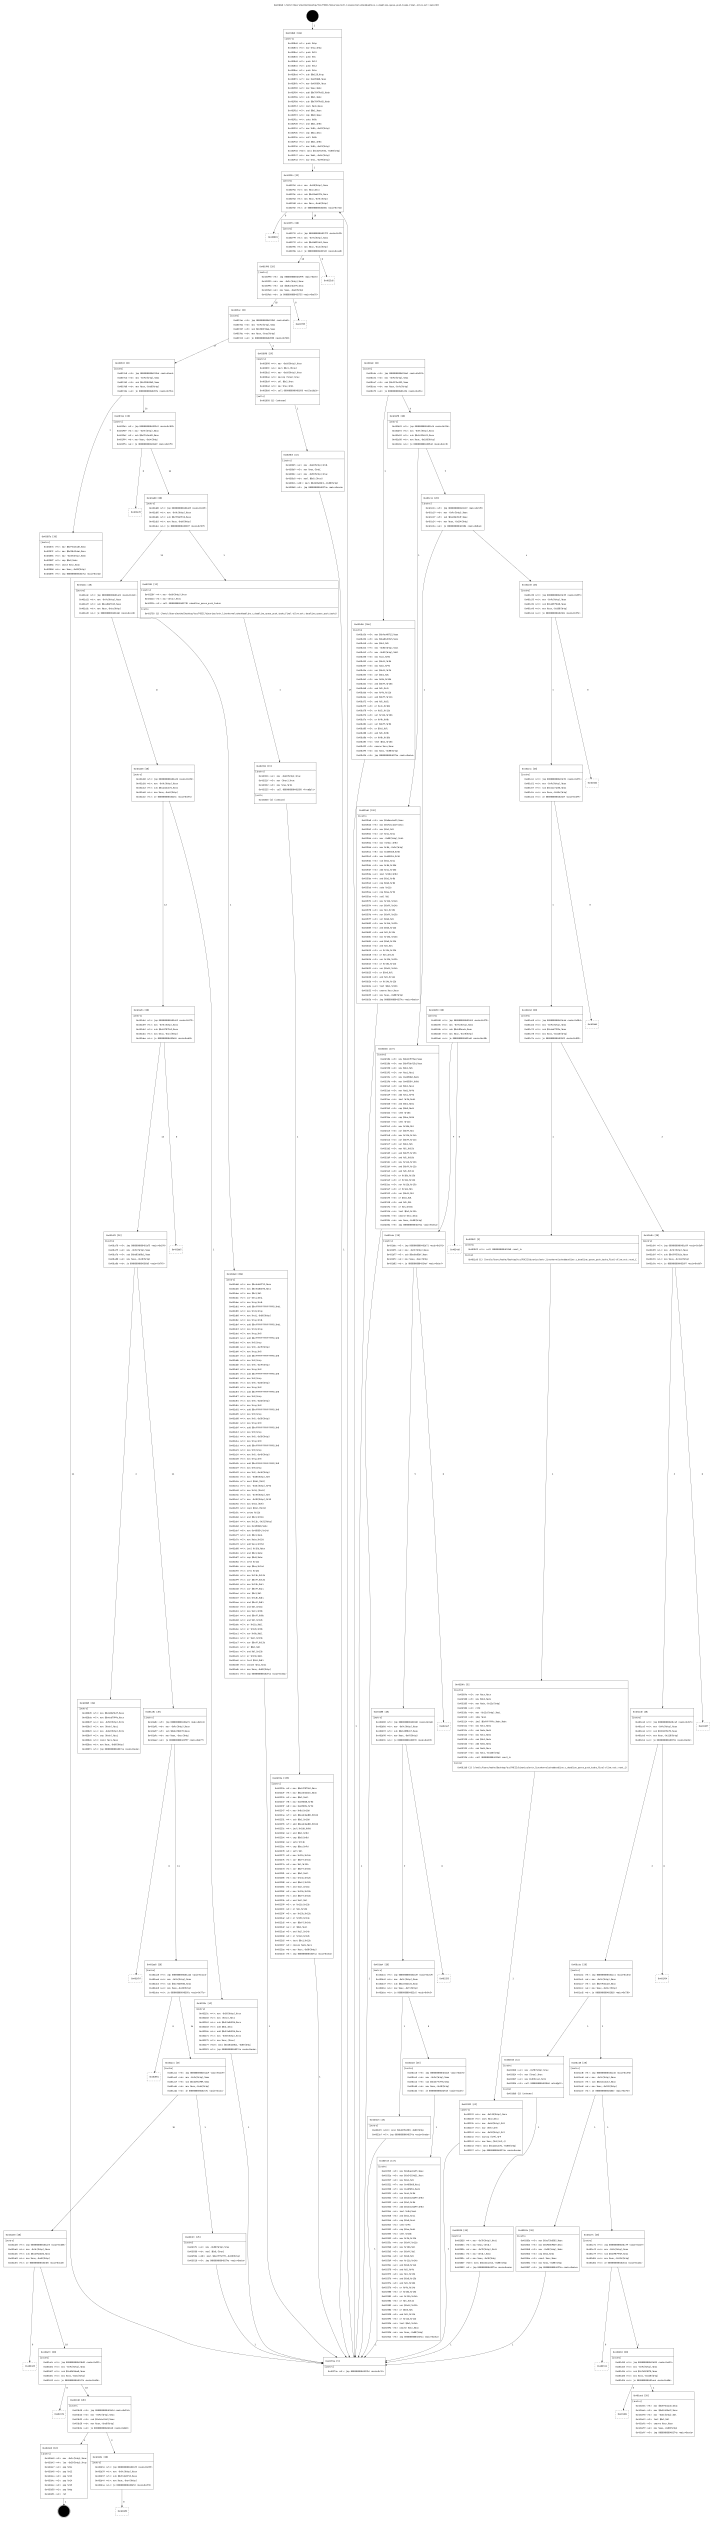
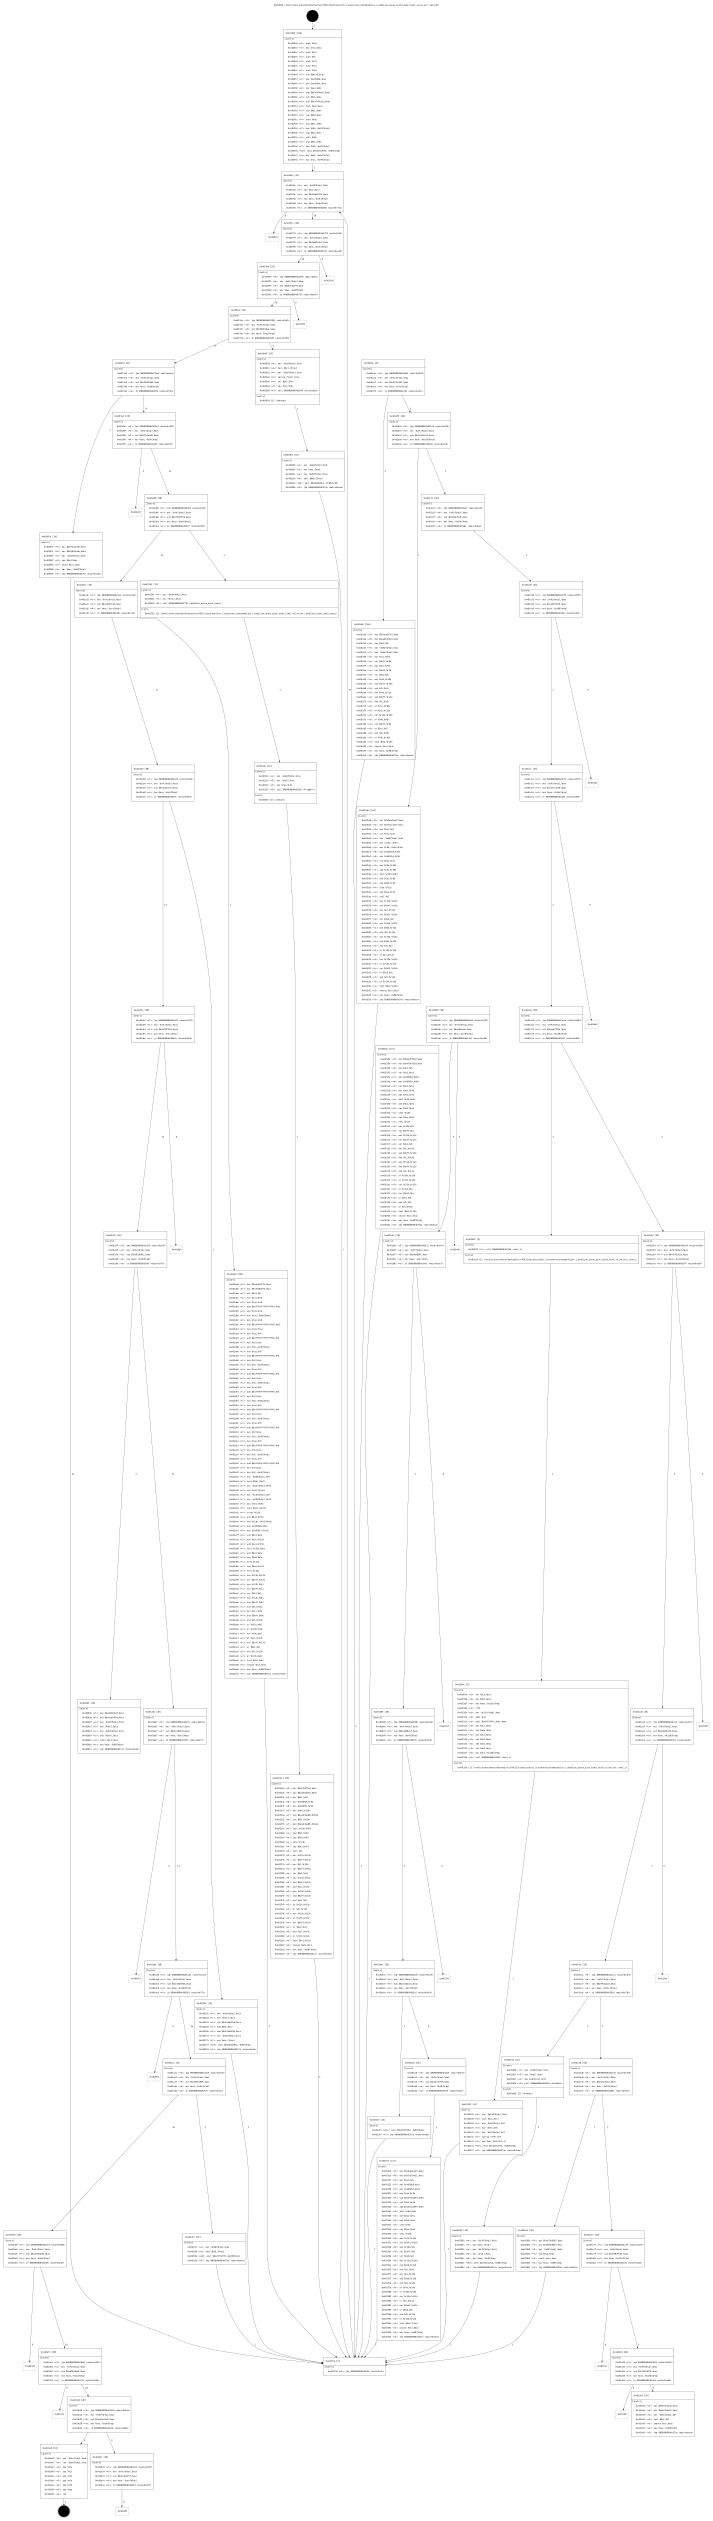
(423, 785) -> none
